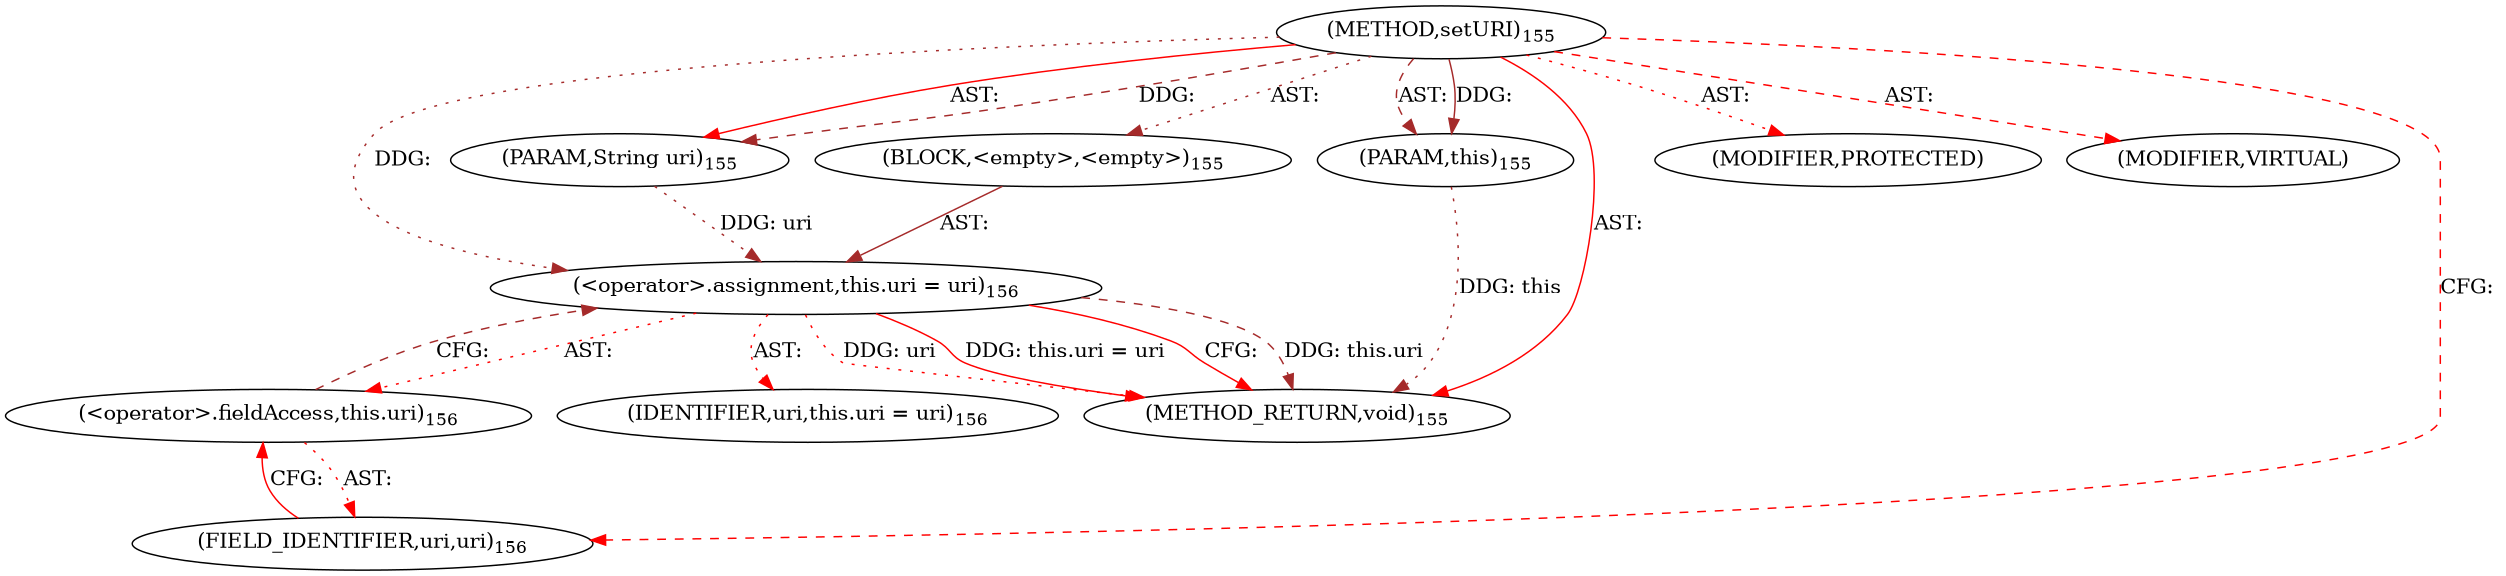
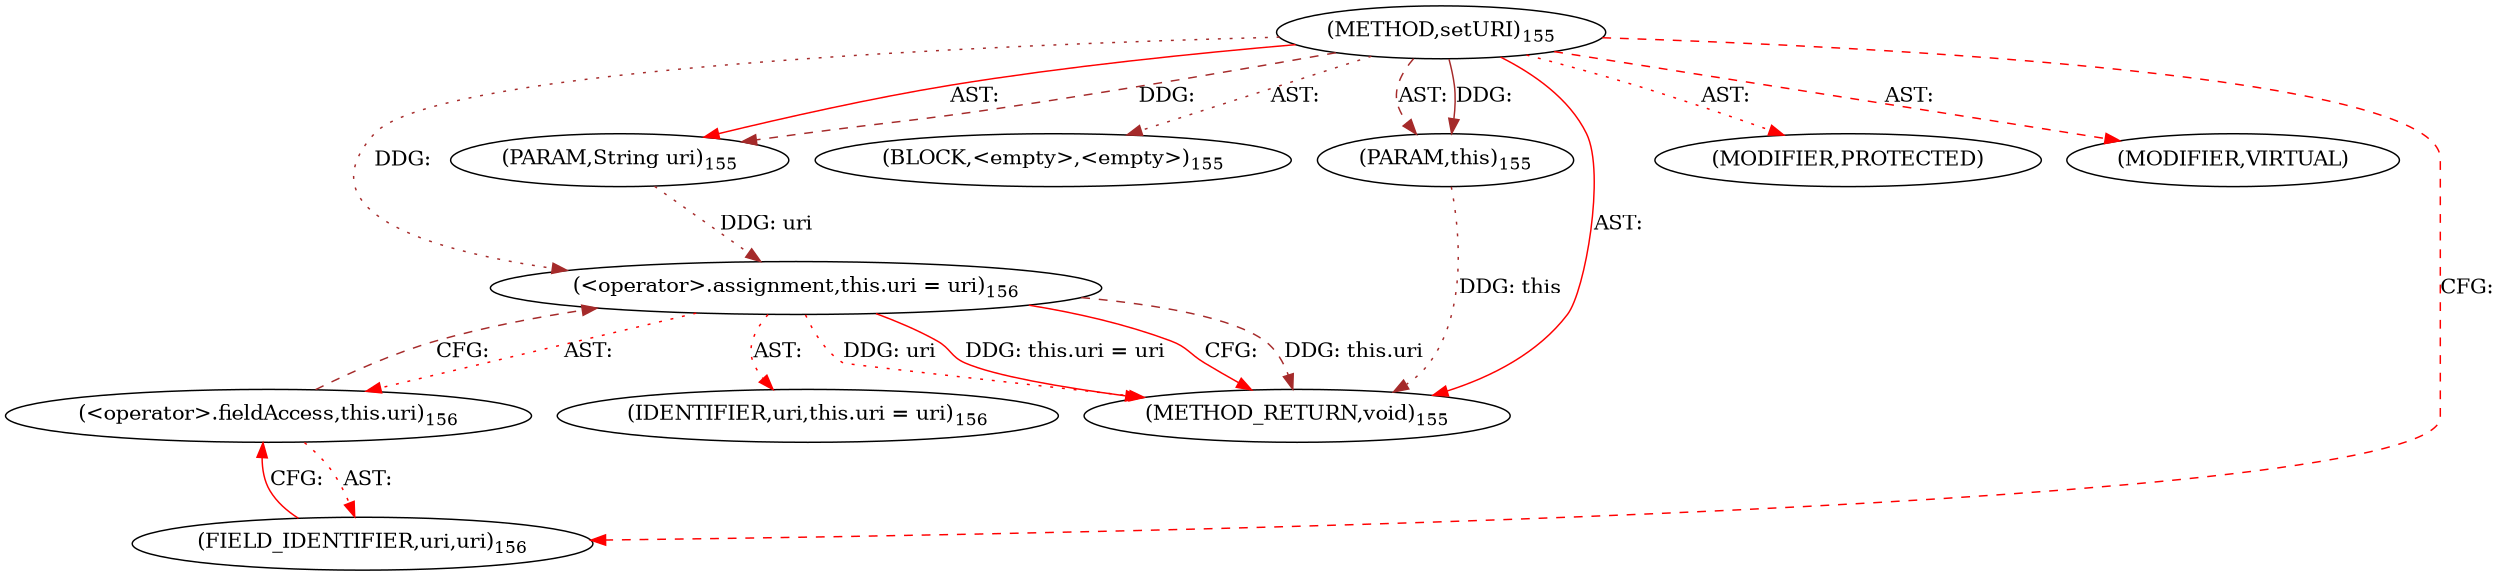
(931, 221) -> none
